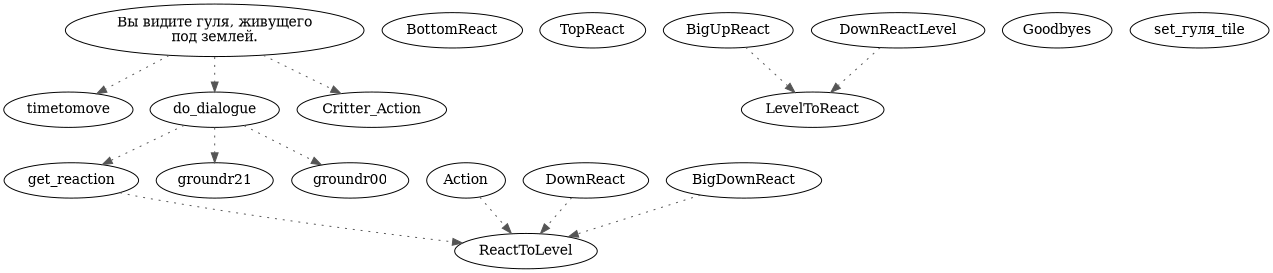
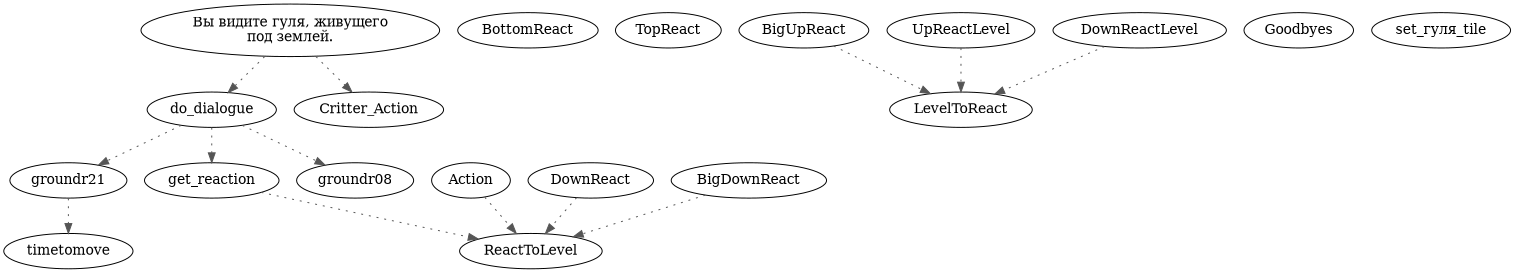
none -> (961, 30)
(137, 72) -> (68, 211)
(350, 180) -> (355, 180)
